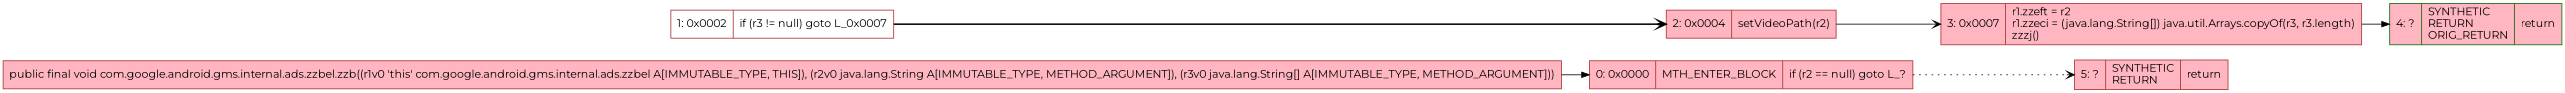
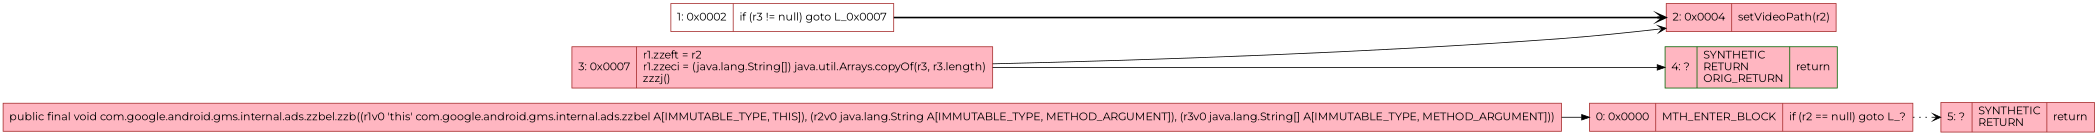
(1885, 24) -> (1326, 52)
